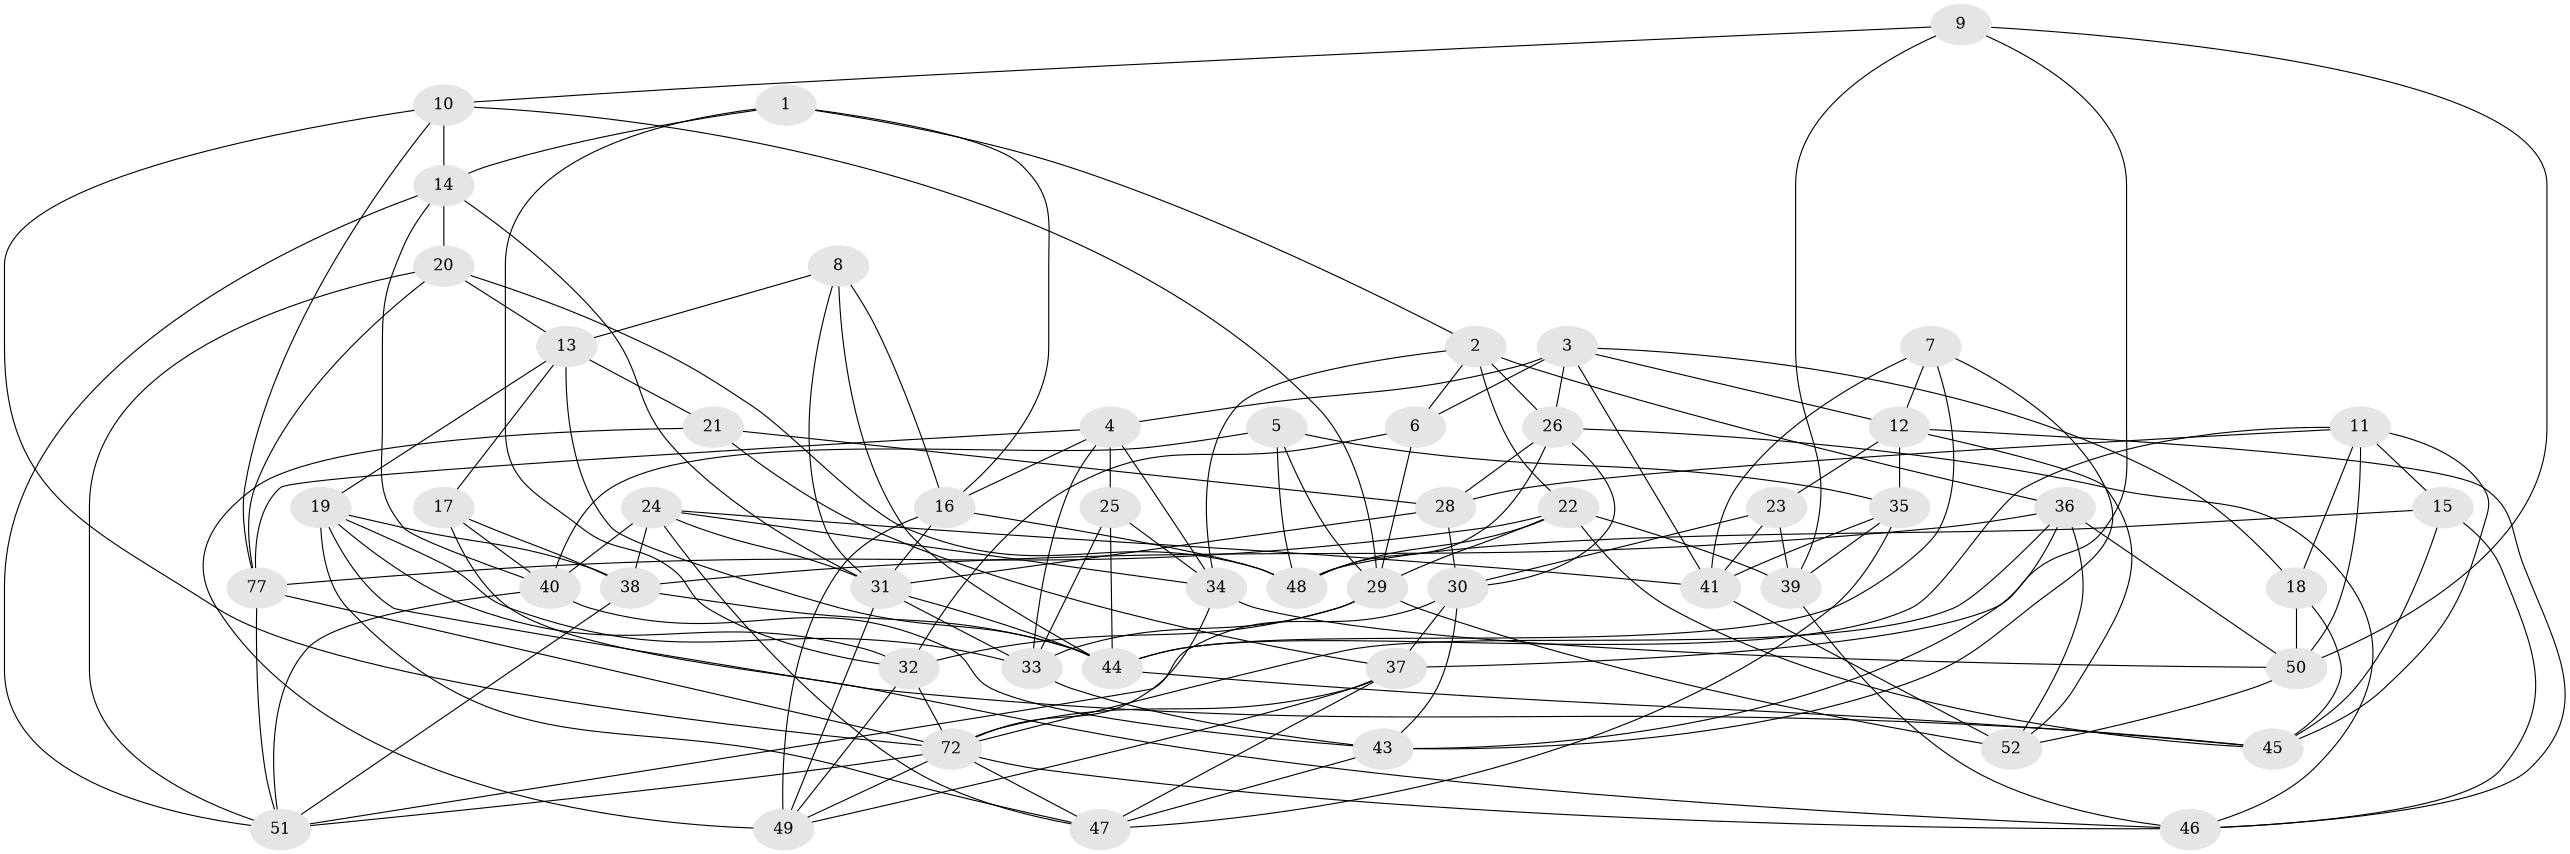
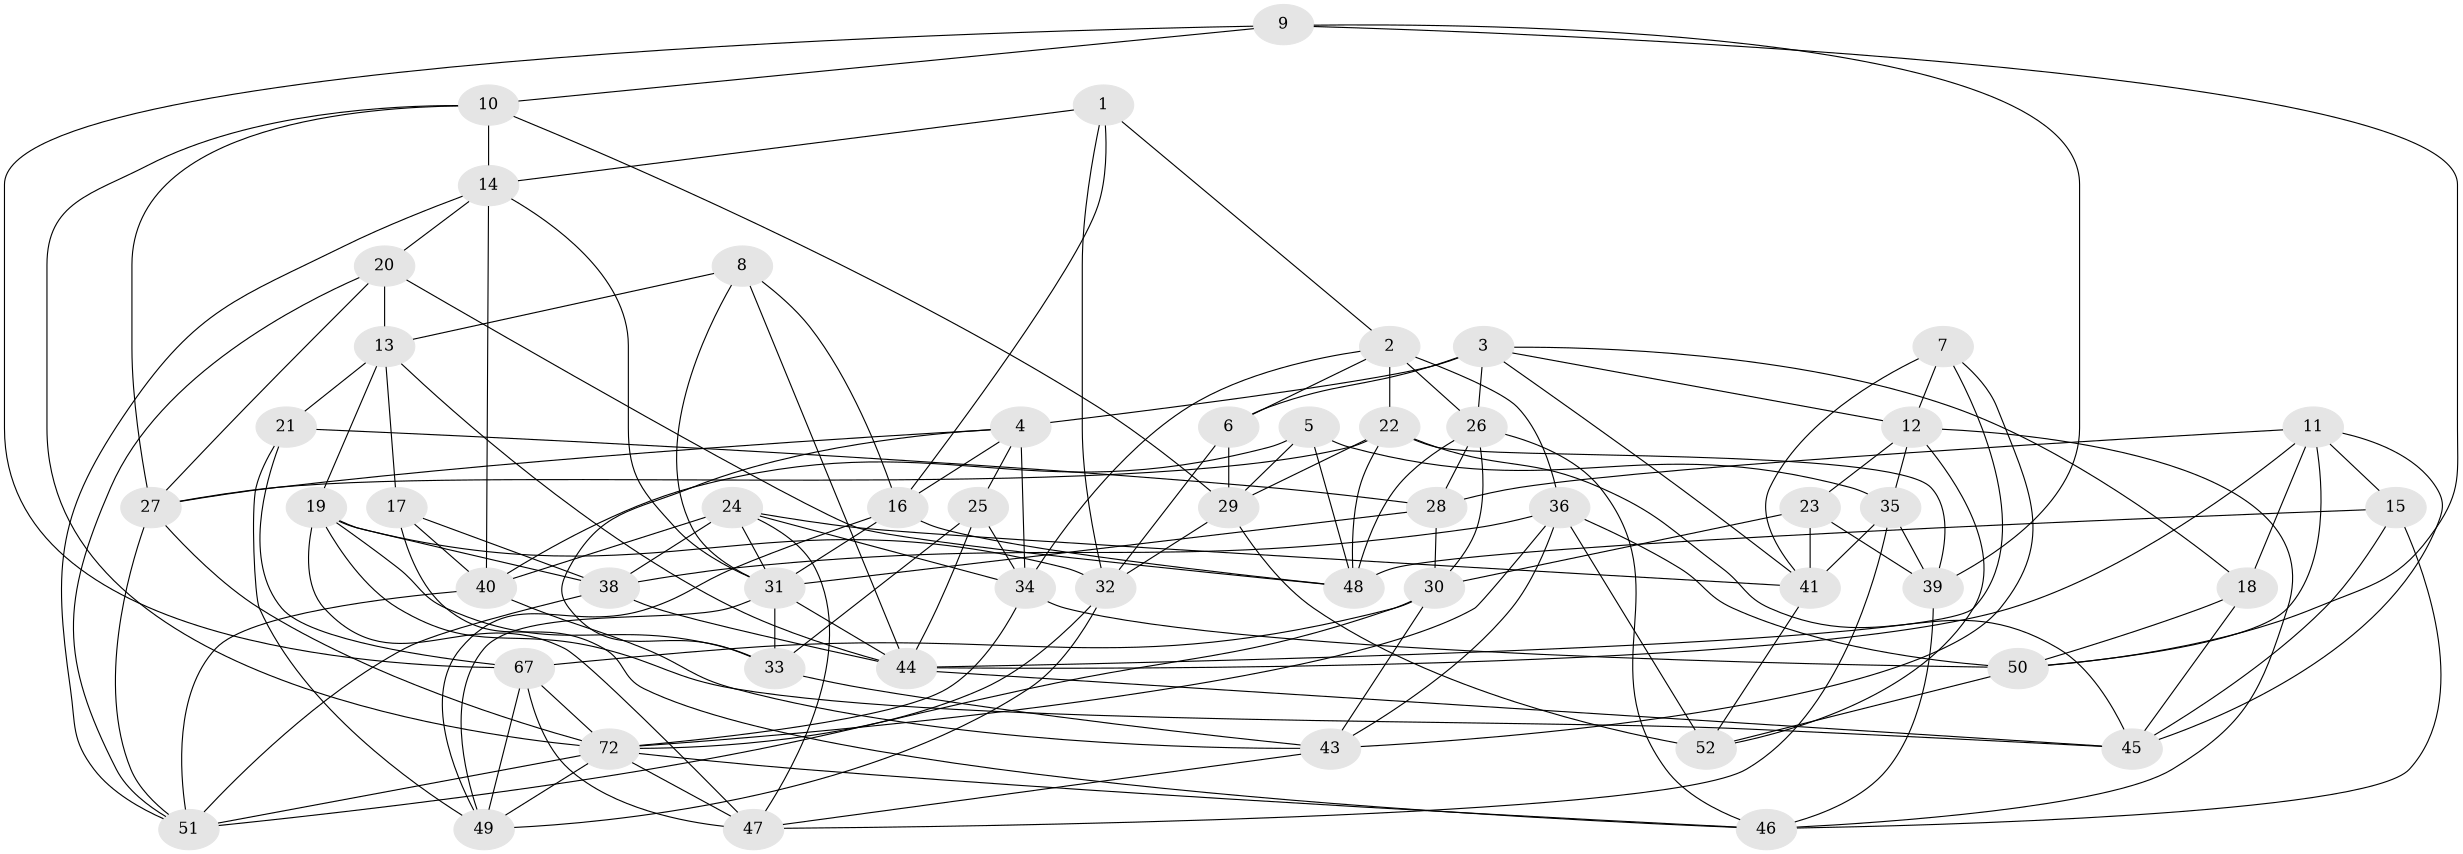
(257, 588) -> (151, 508)
(1205, 628) -> none
(1396, 669) -> (524, 669)
